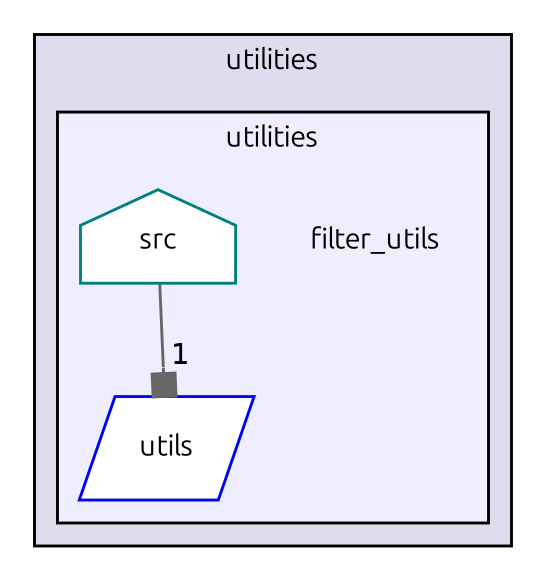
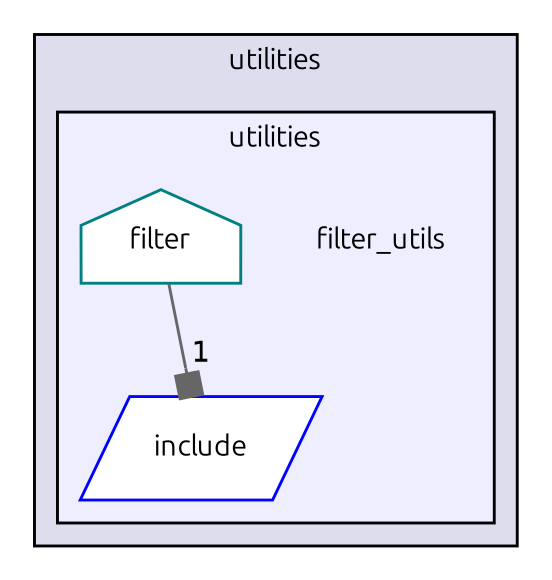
(158, 241) -> (161, 241)
(167, 448) -> (201, 448)
